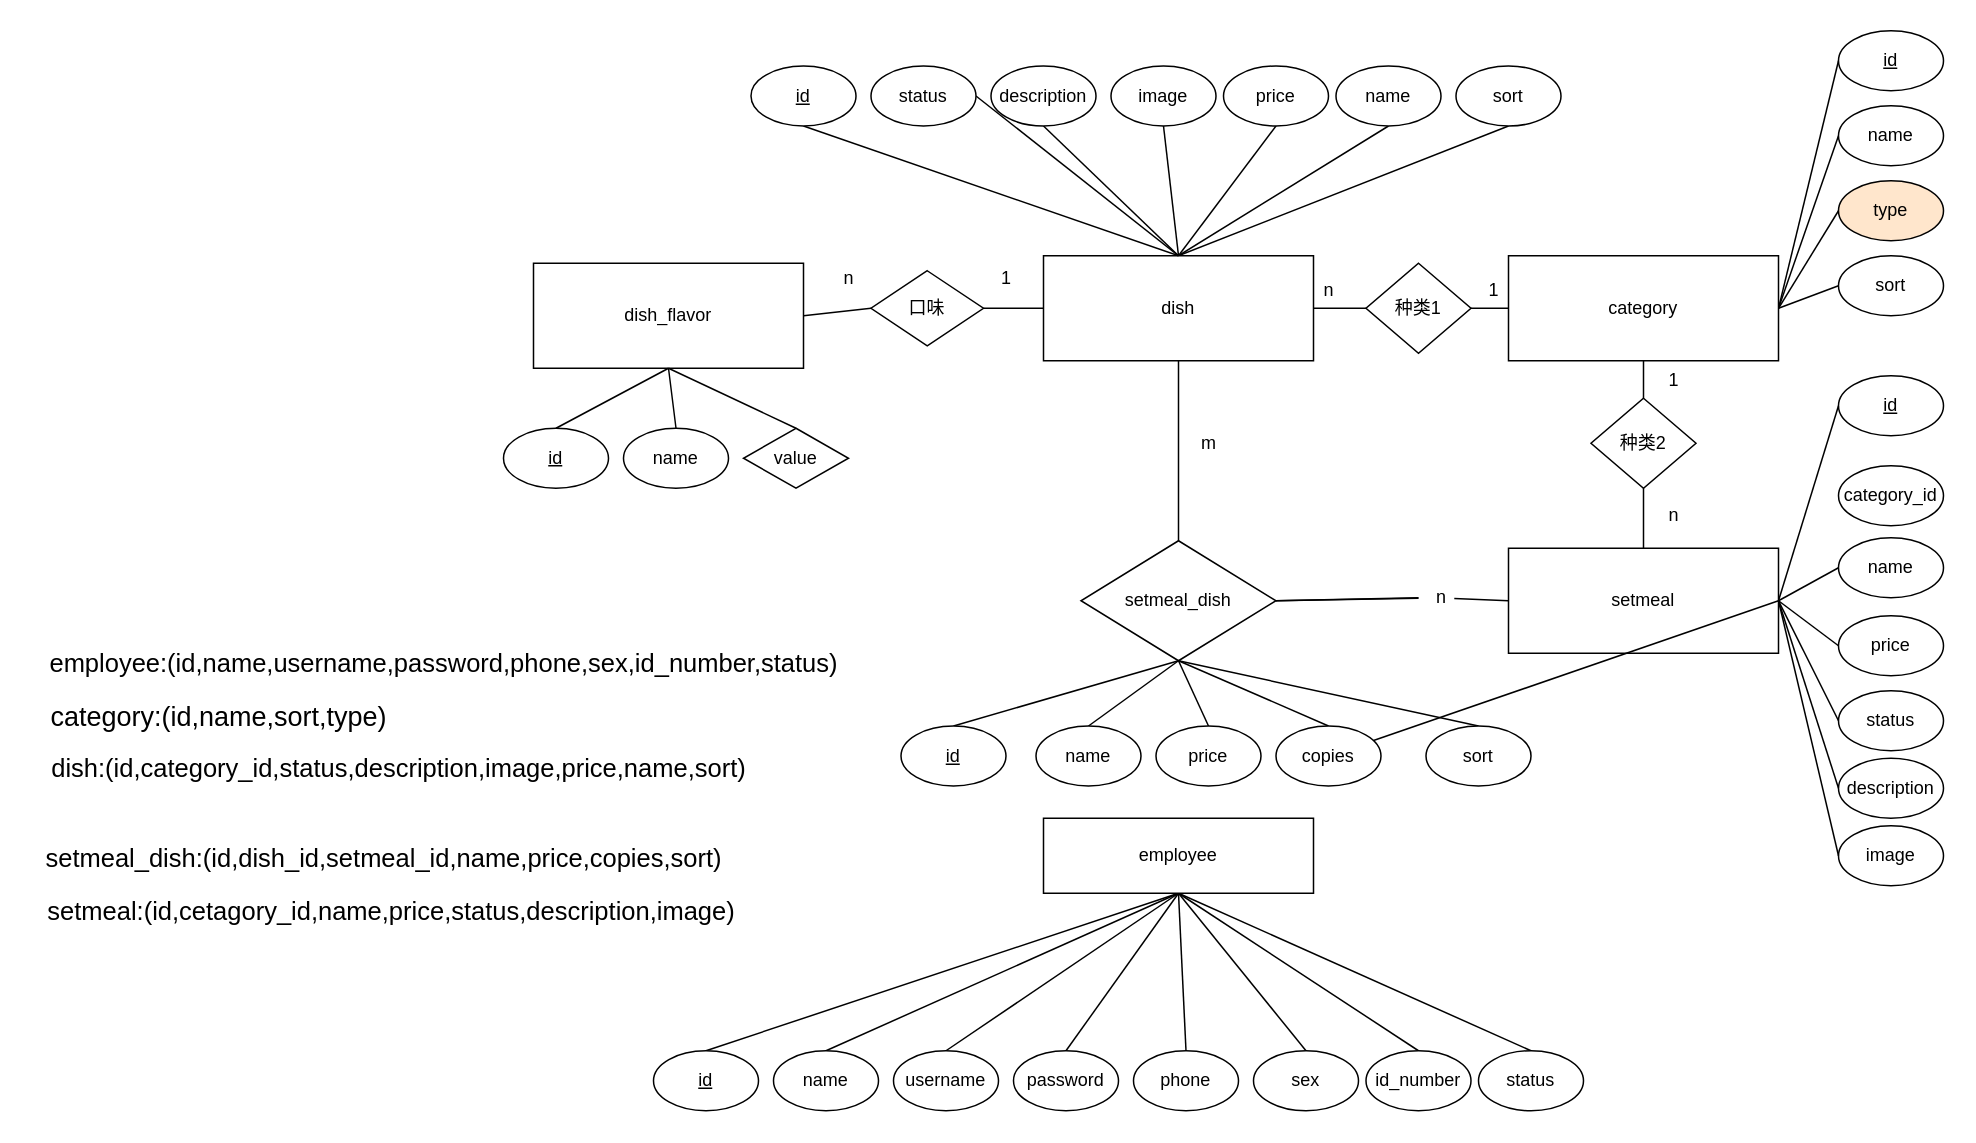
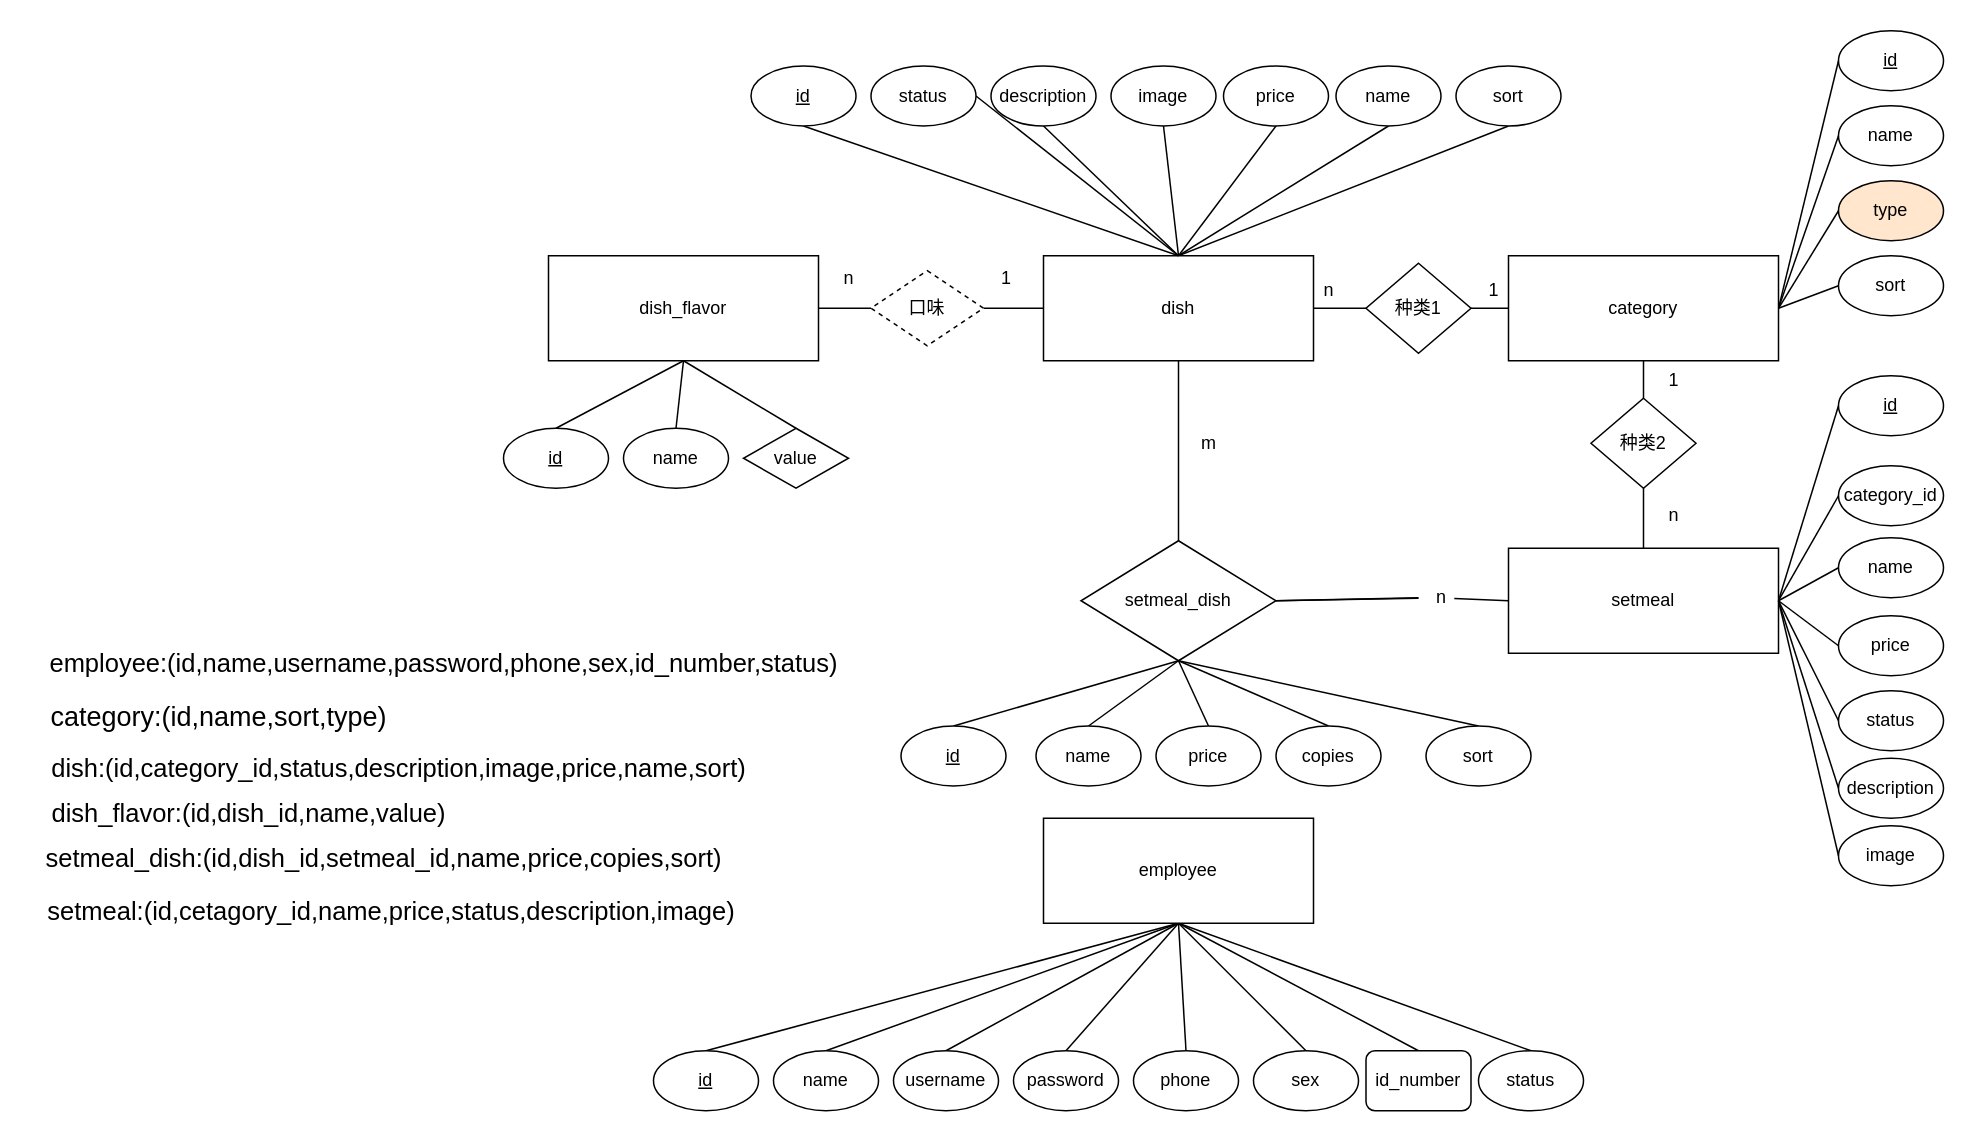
(927, 308) -> (927, 308)
(668, 316) -> (683, 308)
(1575, 671) -> (1810, 546)
none -> (248, 815)
(1178, 856) -> (1178, 871)
(1418, 1081) -> (1418, 1081)
